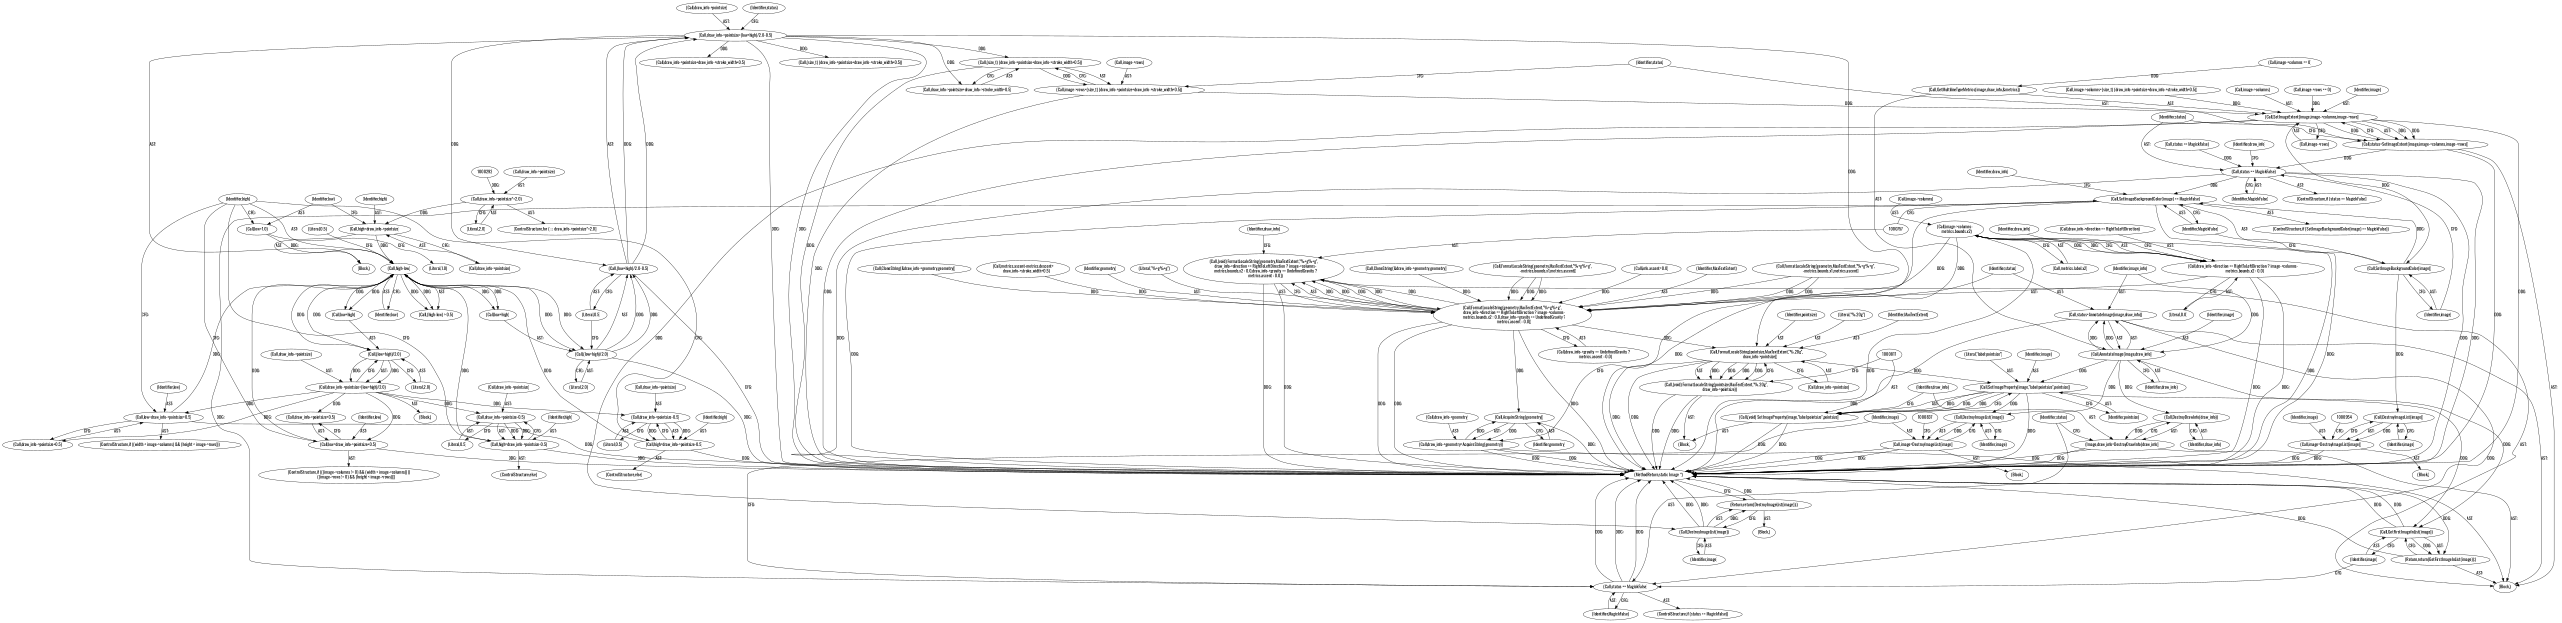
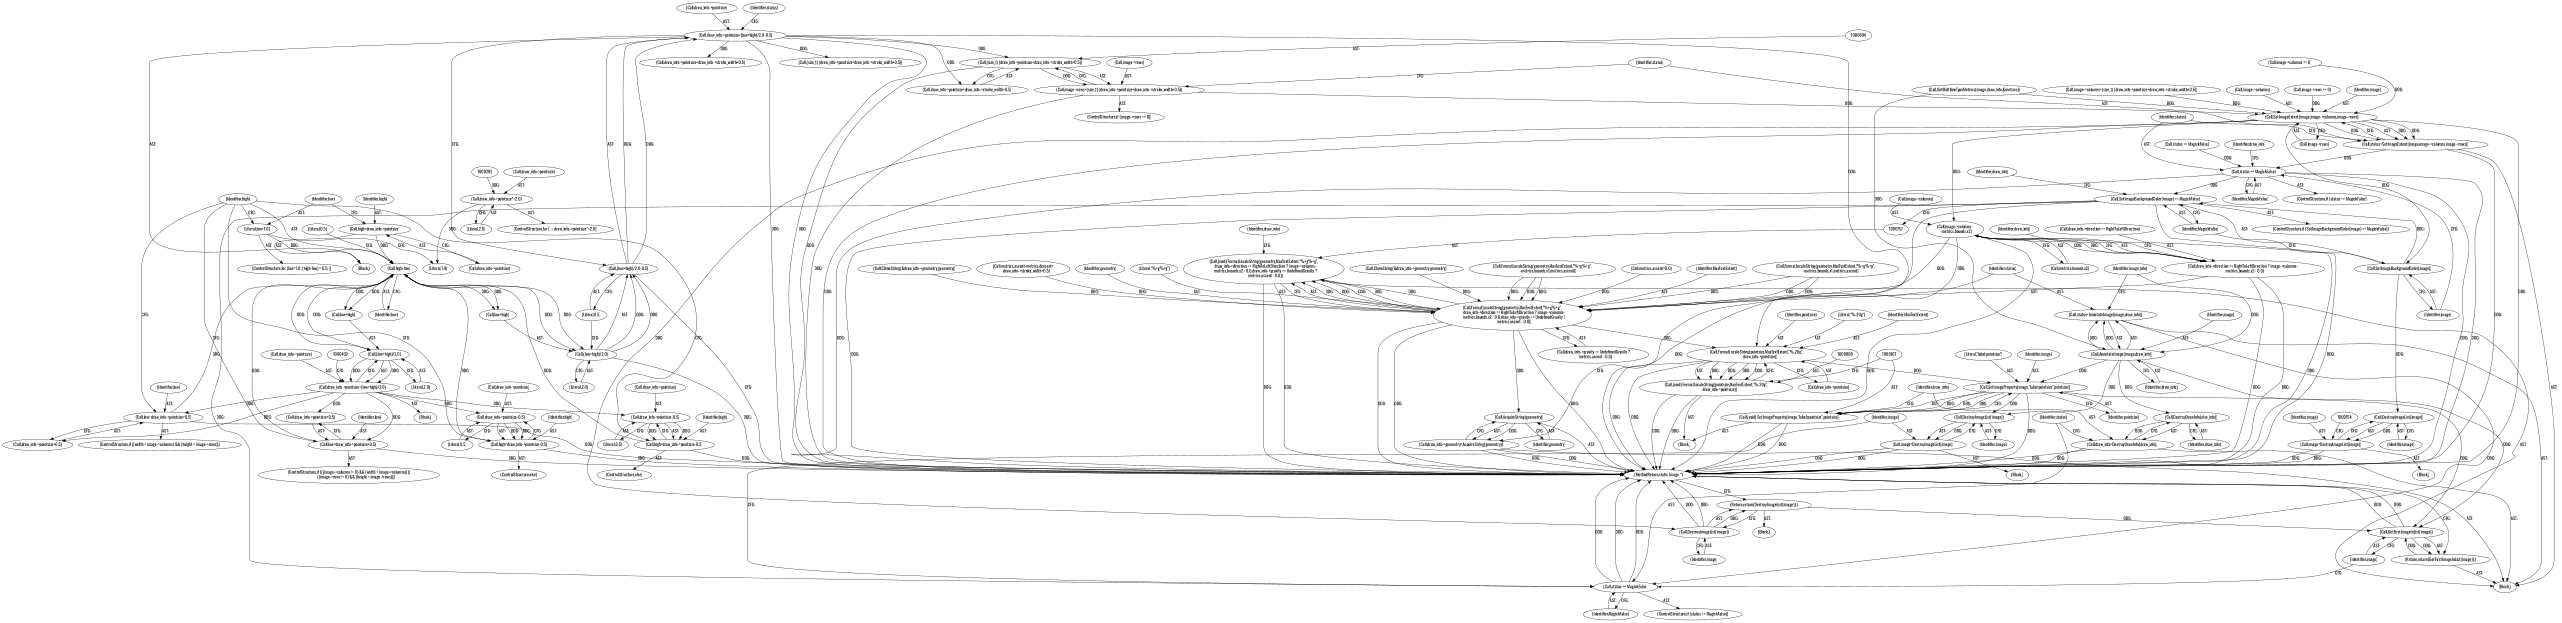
none -> (1859, 35)
(2142, 76) -> (2383, 78)
(2171, 104) -> (2171, 104)
none -> (1119, 117)
none -> (2068, 131)
(456, 145) -> (456, 145)
(1879, 199) -> (1879, 199)
(1992, 204) -> (1950, 207)
(426, 209) -> (446, 224)
(257, 229) -> (257, 229)
none -> (292, 269)
(1651, 269) -> (1651, 269)
(2070, 269) -> (2070, 269)
(2123, 292) -> (2123, 292)
(436, 315) -> none
(2178, 315) -> none
none -> (341, 355)
none -> (1845, 355)
(1856, 401) -> none
(1447, 418) -> none
(1925, 418) -> none
(2191, 418) -> (2191, 418)
(2344, 418) -> (2344, 418)
(1481, 431) -> (1481, 431)
(1592, 445) -> (1592, 445)
(2123, 445) -> (2123, 445)
(1724, 486) -> (2088, 519)
(2054, 494) -> none
(2448, 519) -> (2448, 519)
(2413, 546) -> (2413, 546)
